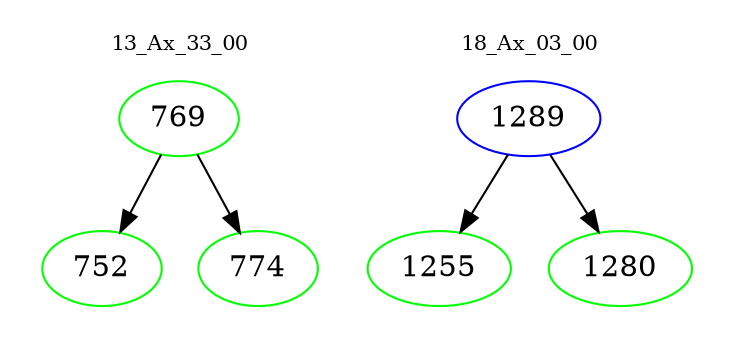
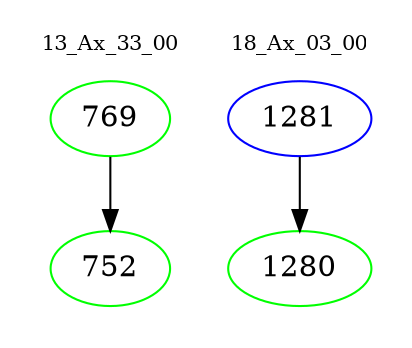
(529, 119) -> (300, 119)
(258, 269) -> none
(439, 269) -> none
